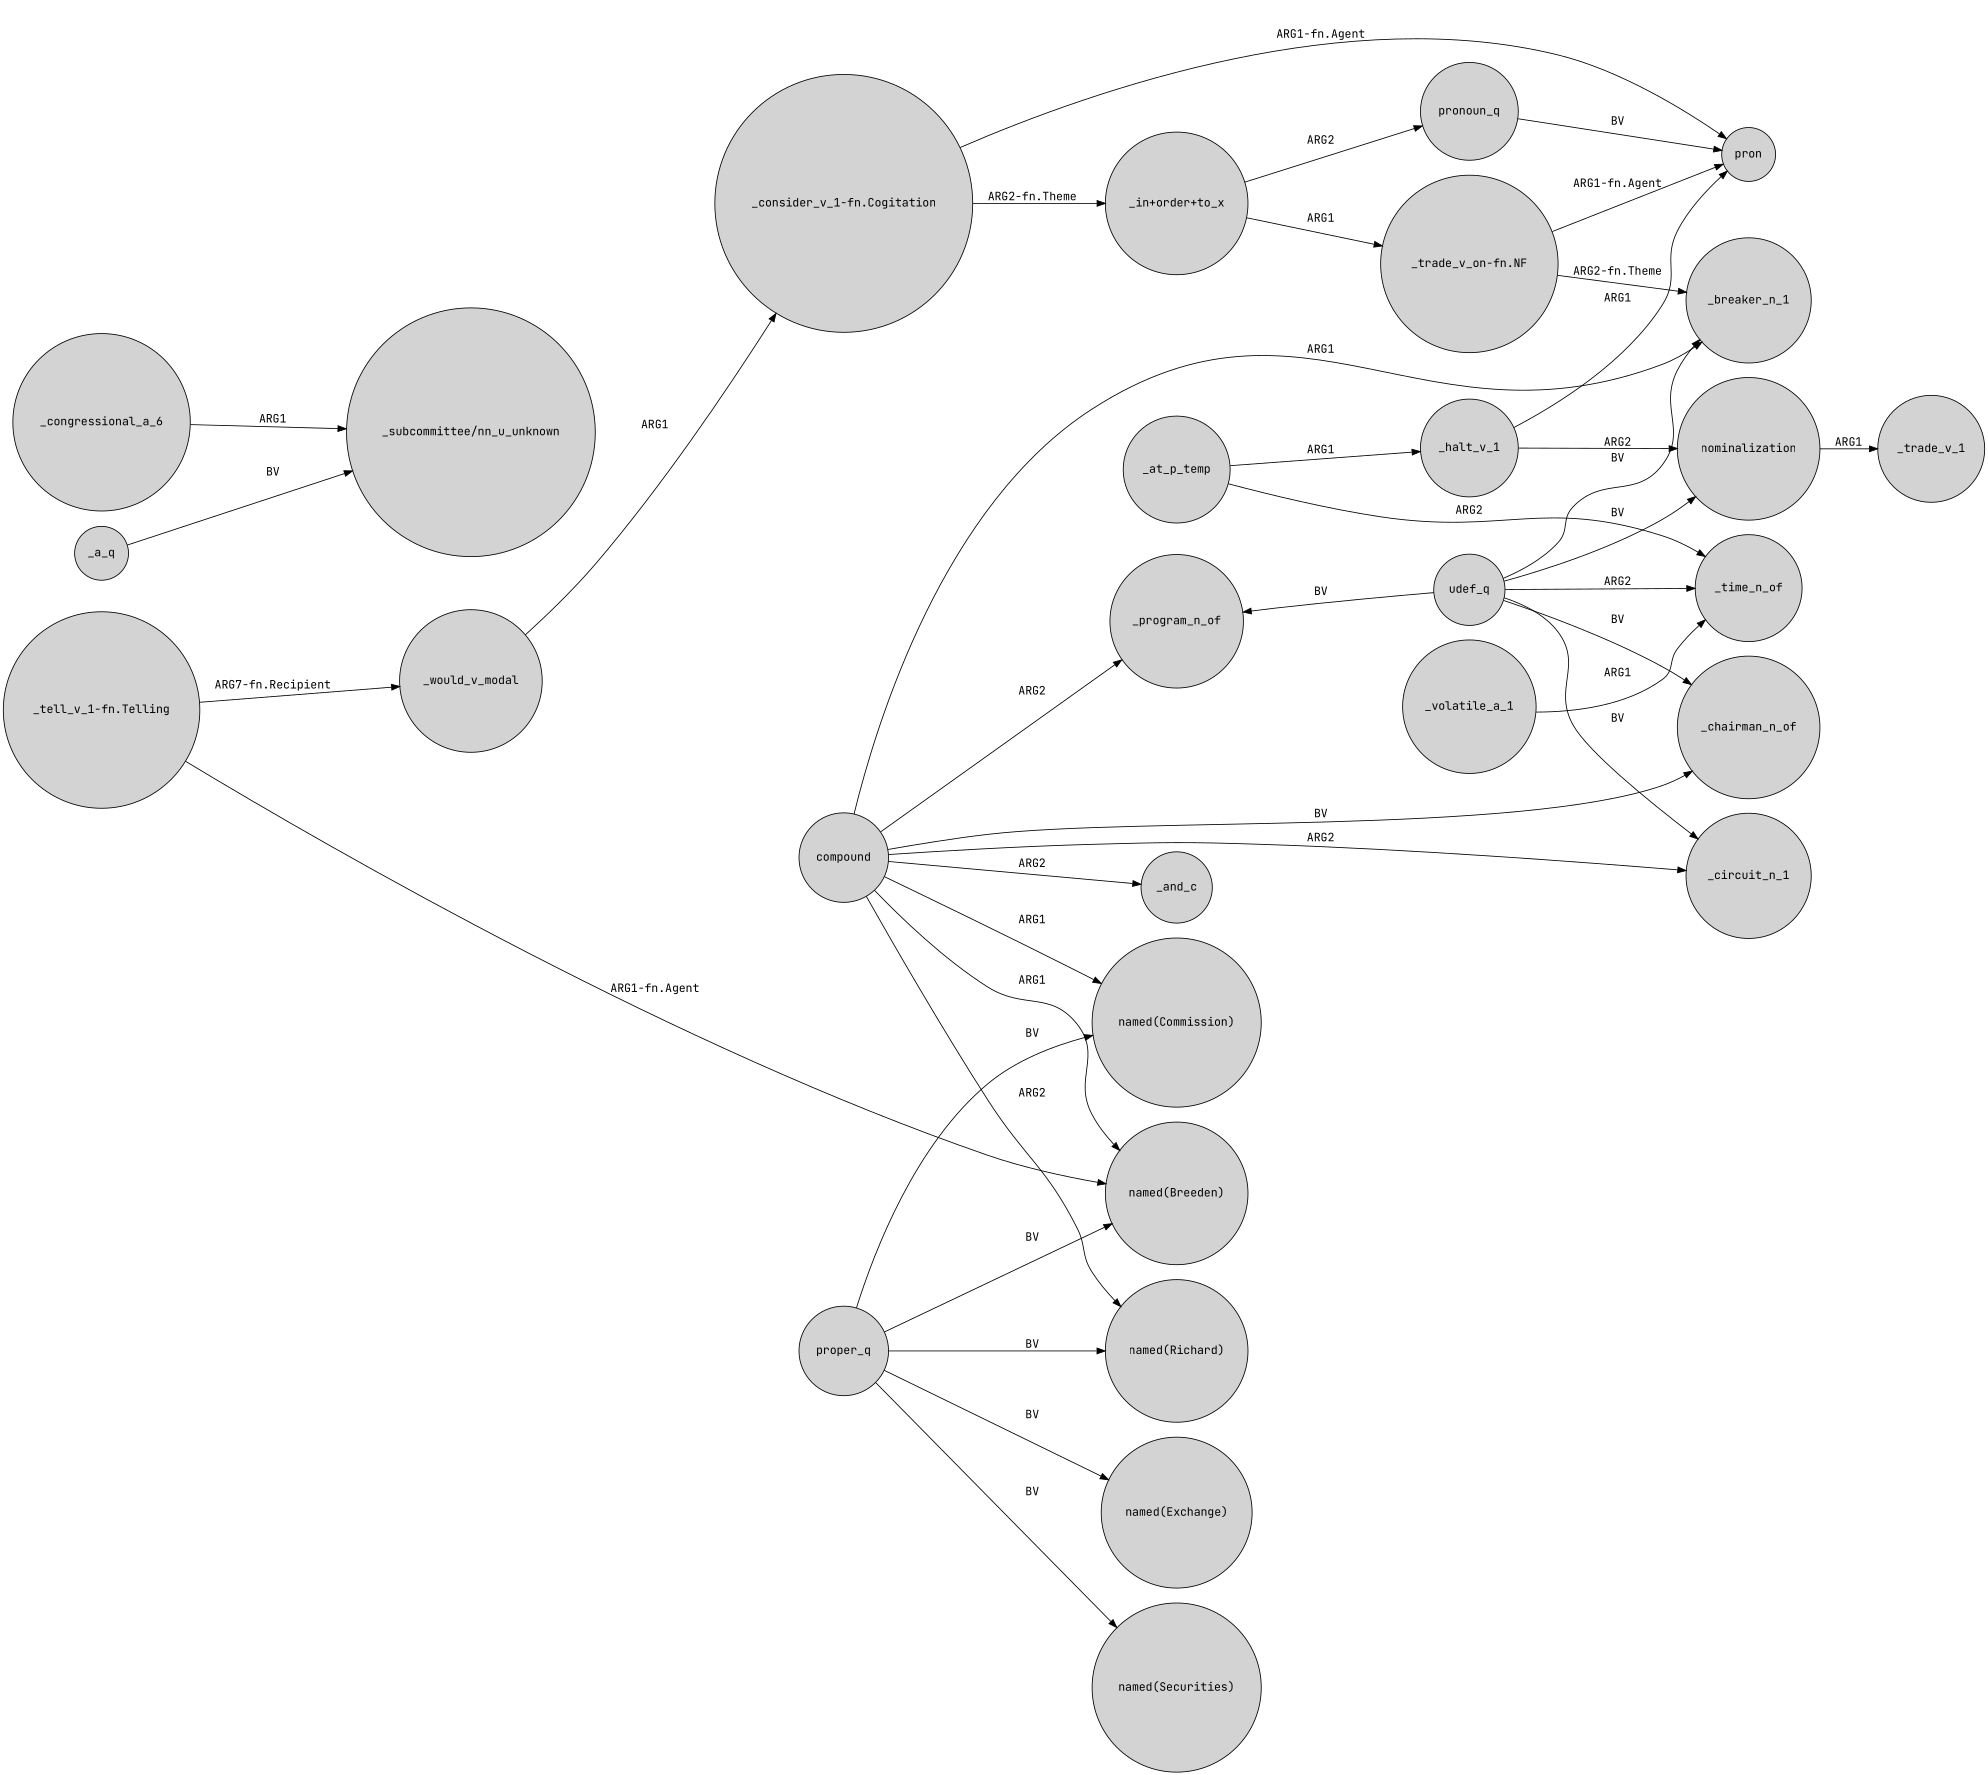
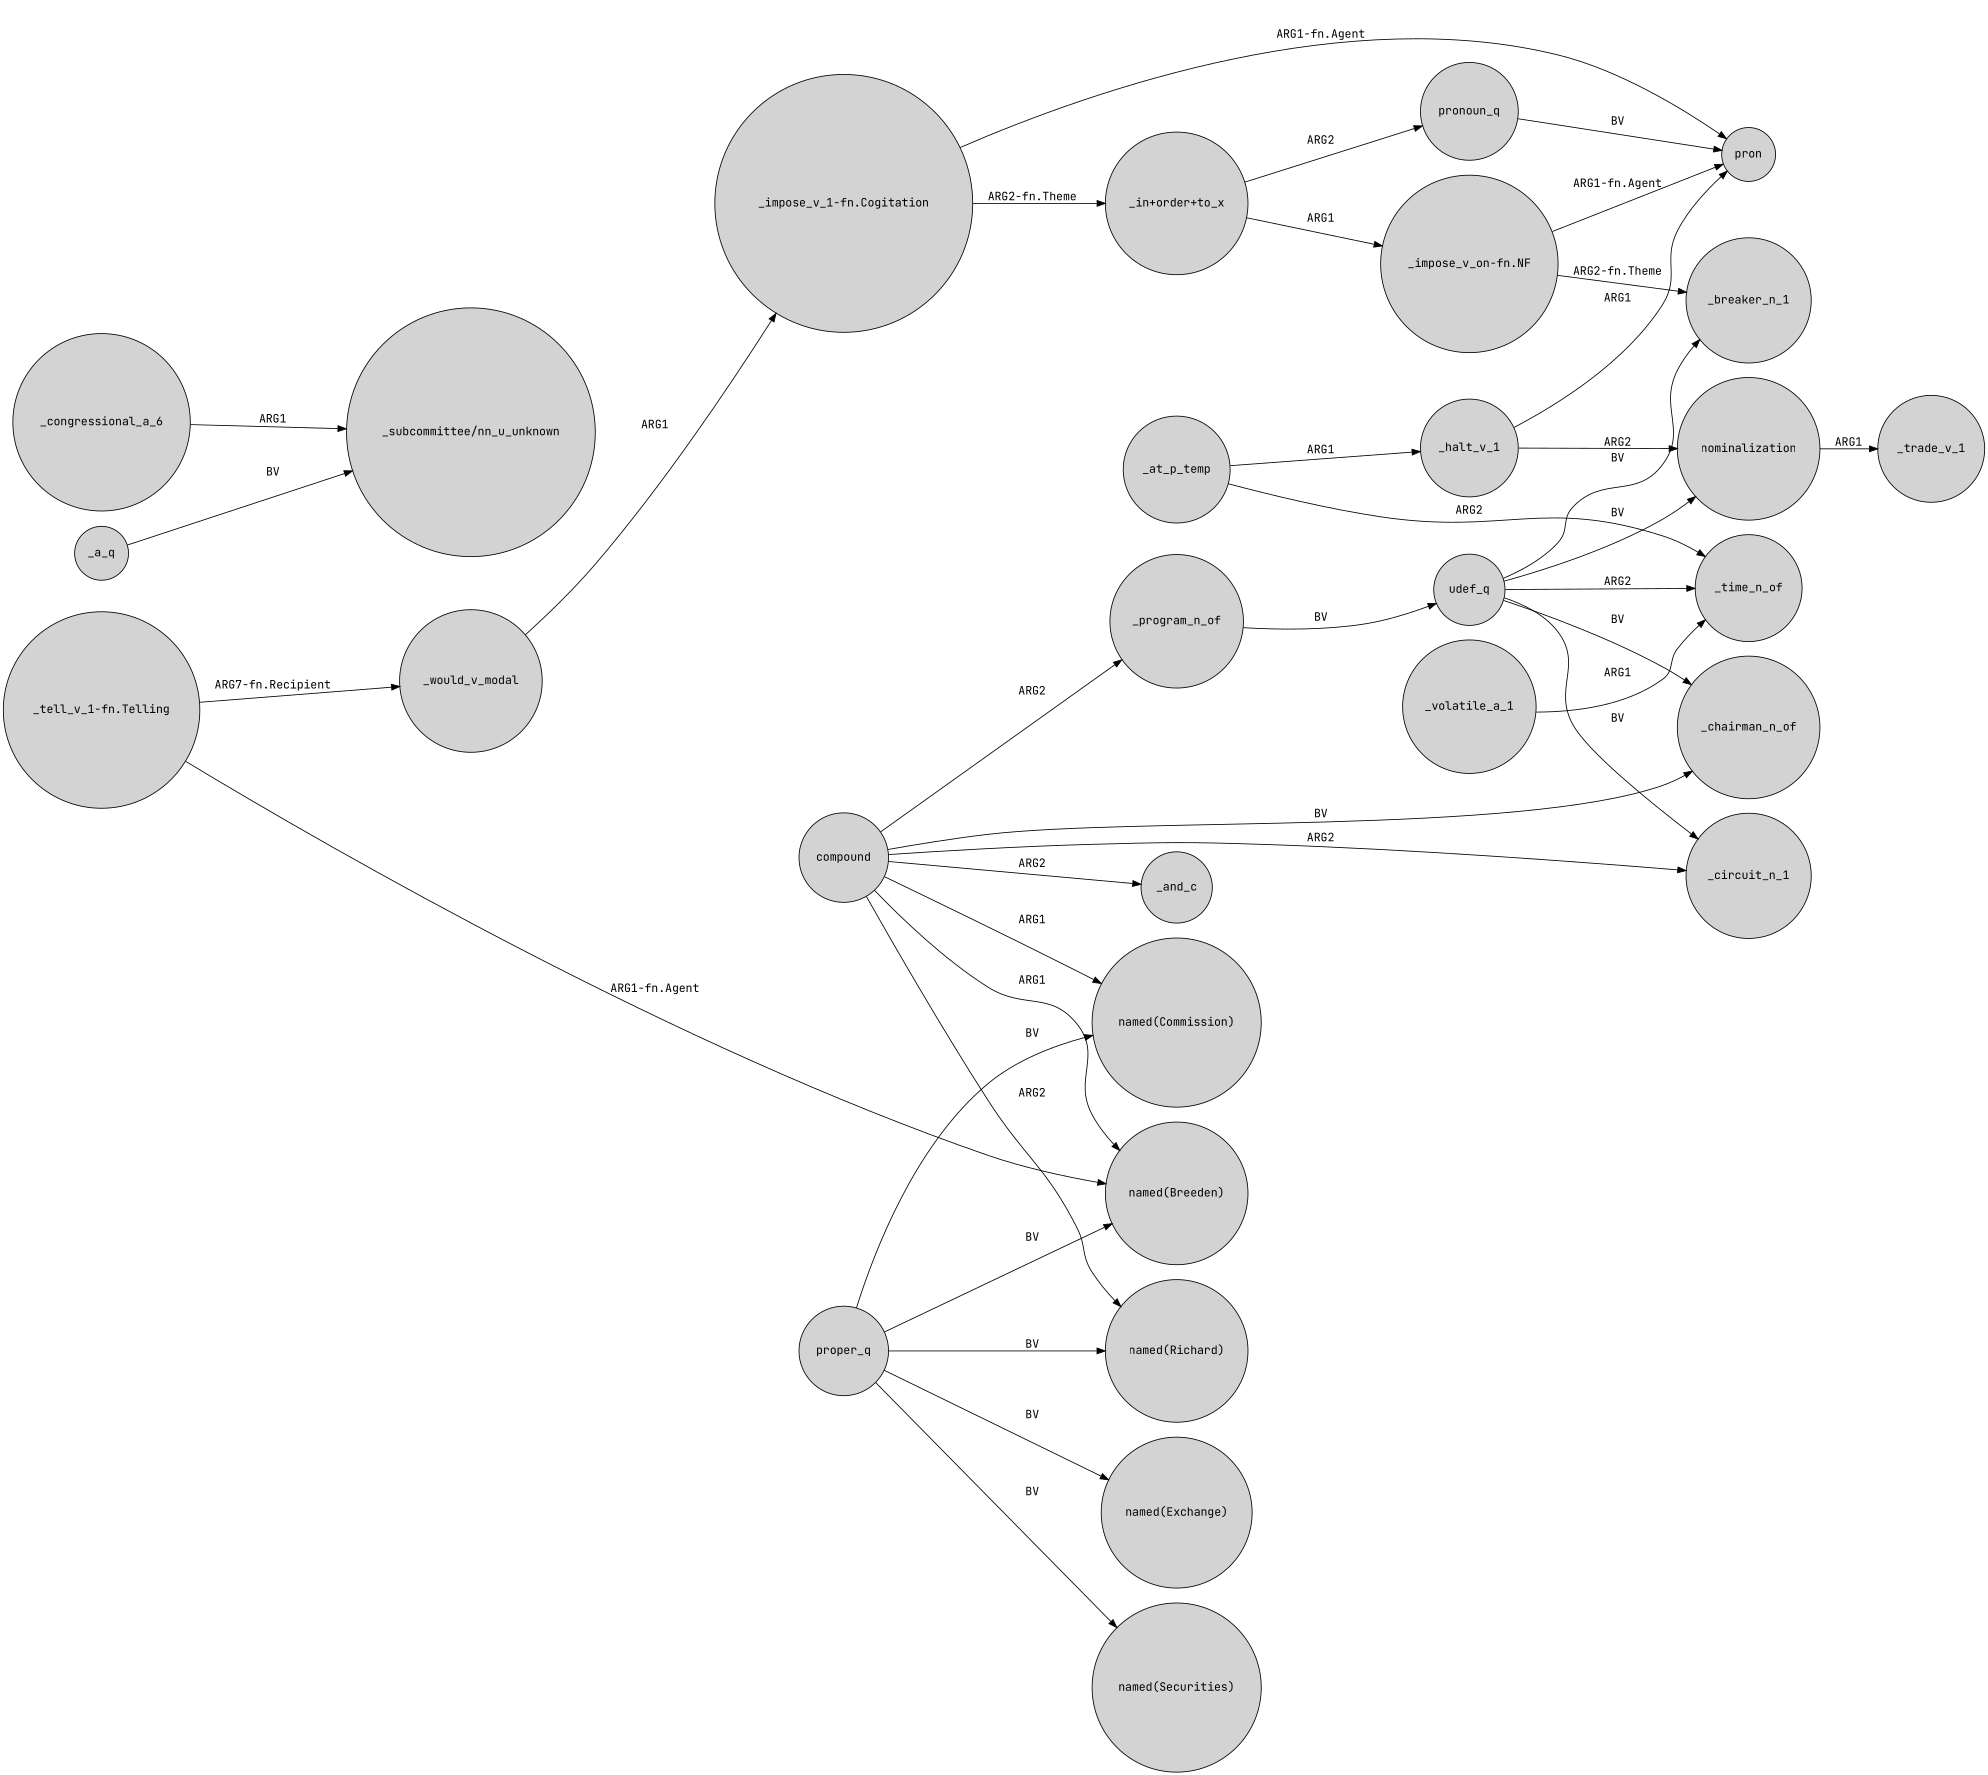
(844, 203) -> (844, 203)
(1469, 264) -> (1469, 264)
(1156, 377) -> none
(1343, 601) -> (1337, 627)
